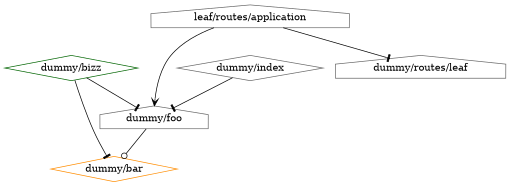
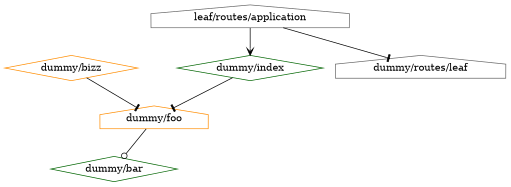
(173, 54) -> (250, 38)
(71, 68) -> (71, 68)
(250, 68) -> (250, 68)
(88, 118) -> none
(154, 119) -> (154, 119)
(114, 169) -> (114, 169)
